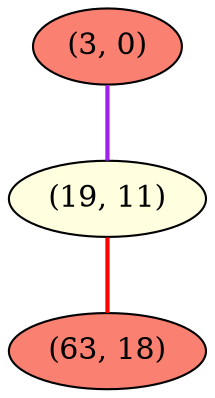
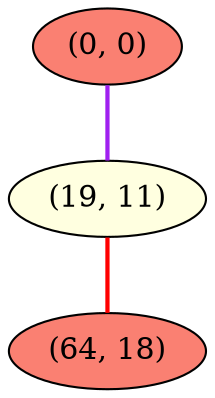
(107, 47) -> (107, 47)
(107, 351) -> (107, 351)
